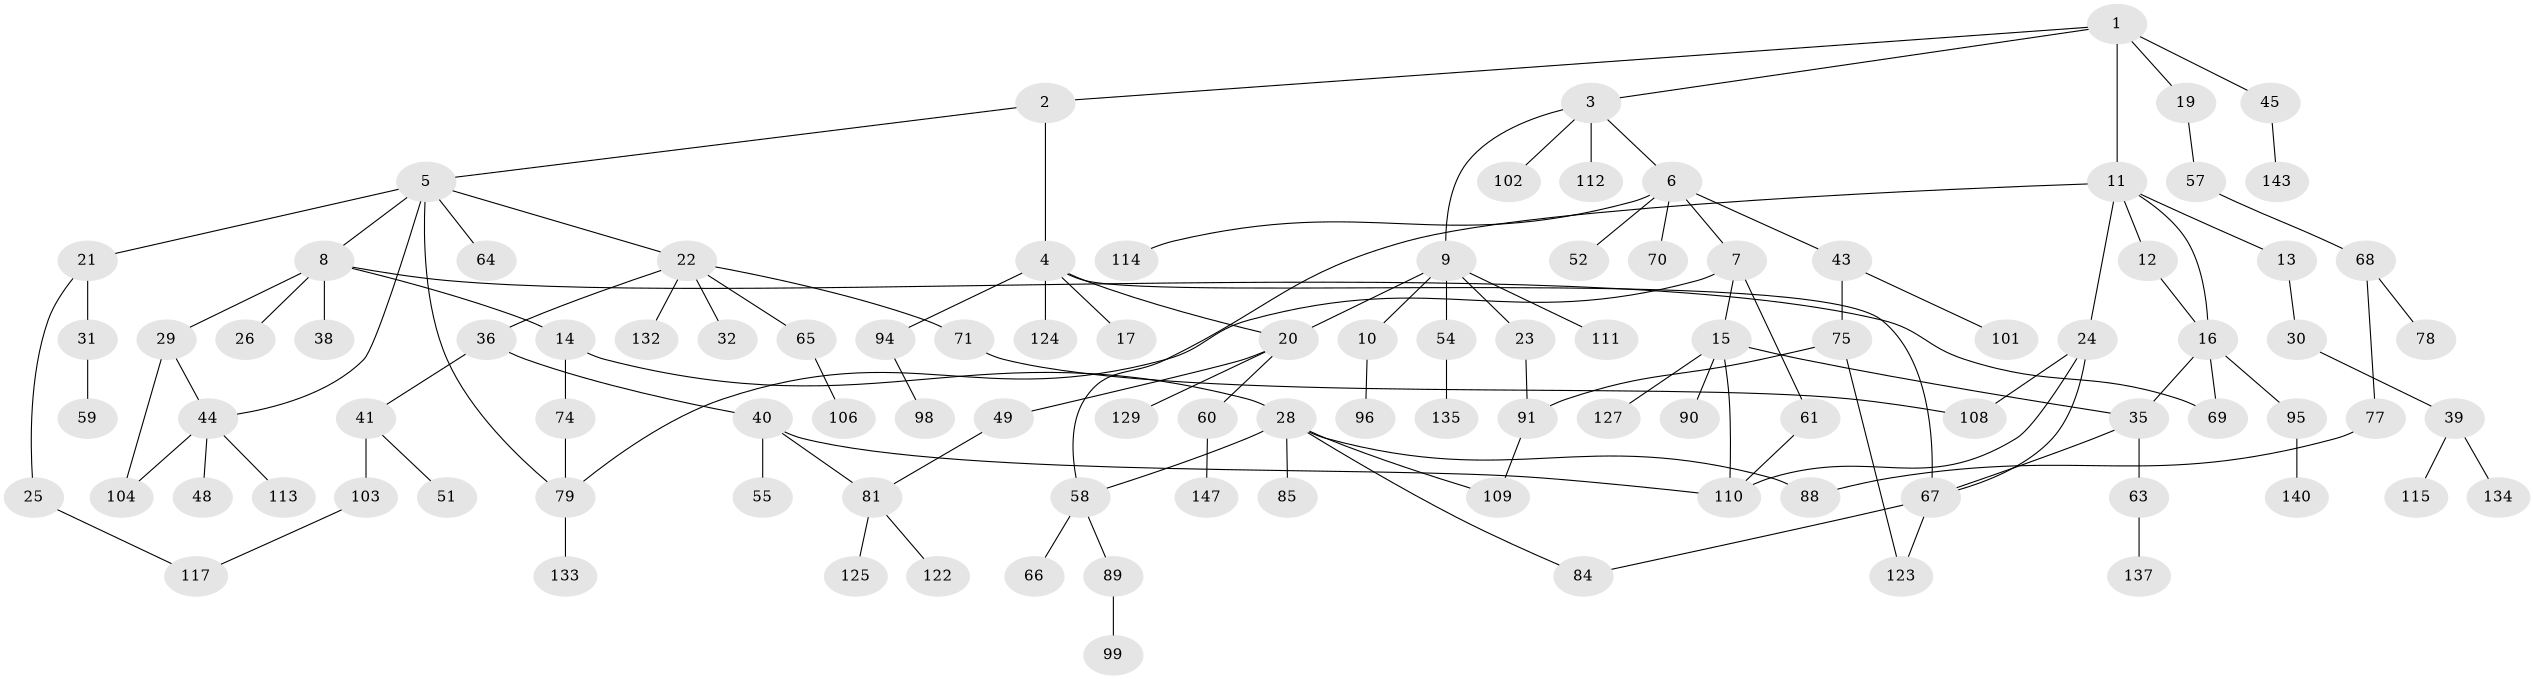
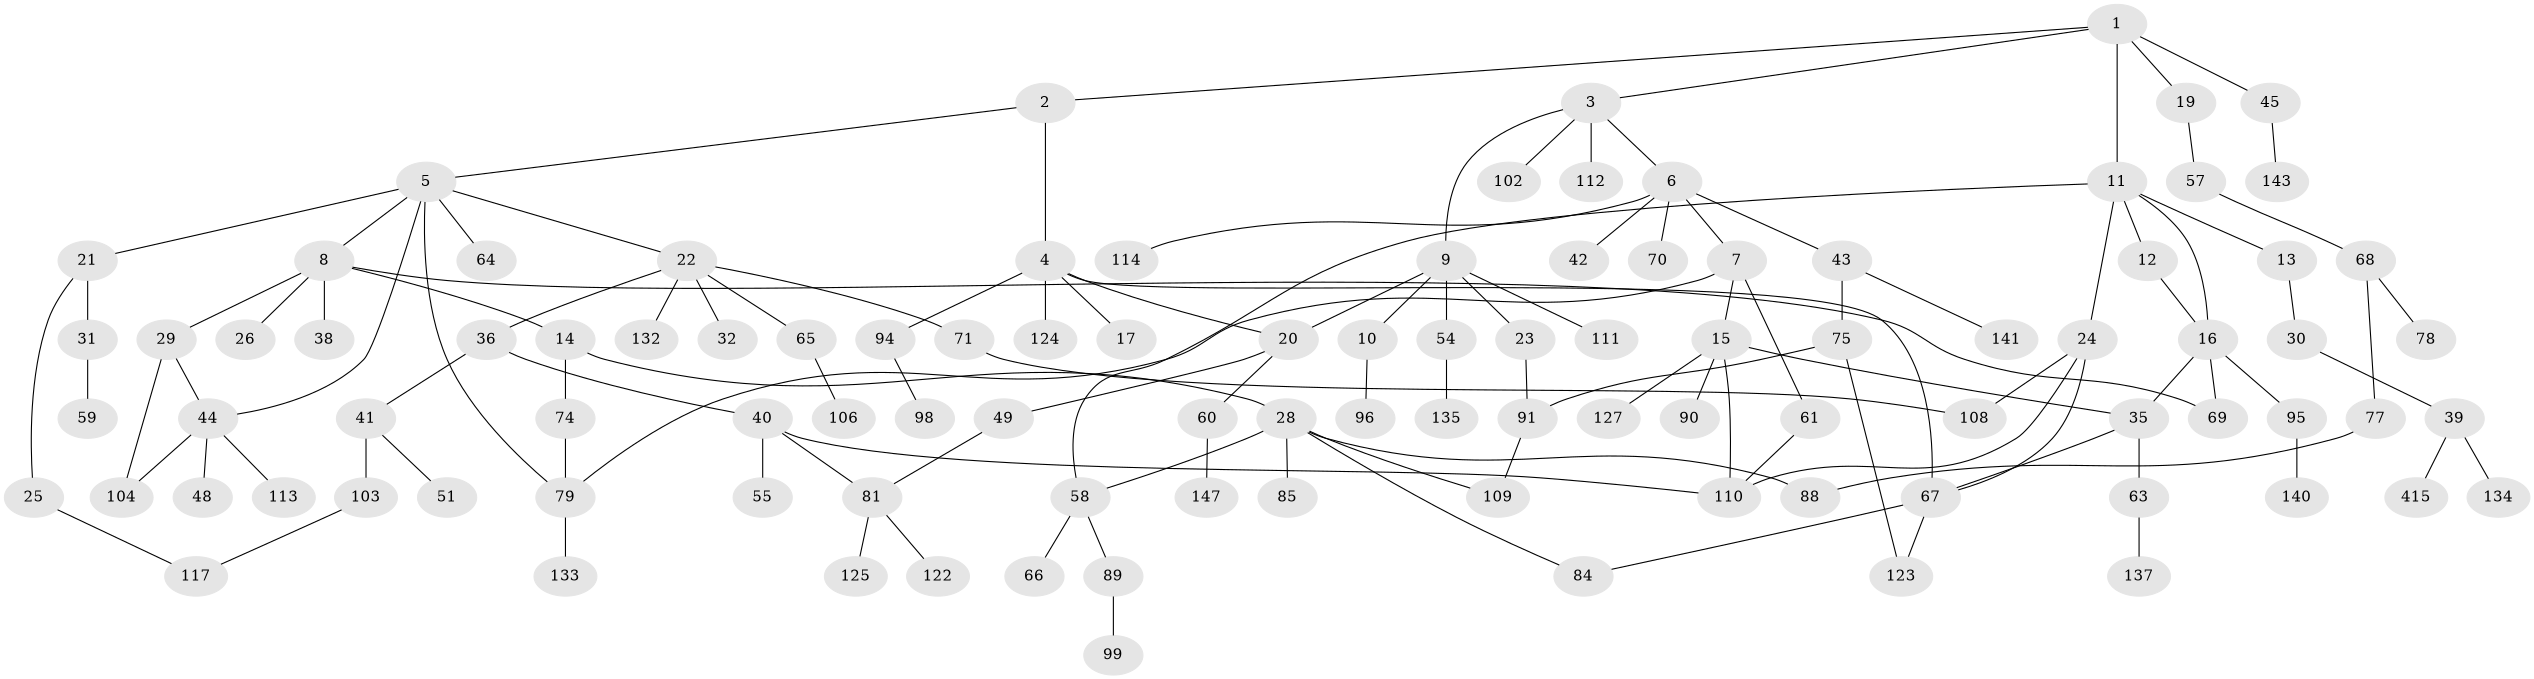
(1579, 261) -> (1579, 261)
(2006, 340) -> (2006, 340)
(1127, 419) -> none
(2416, 498) -> (2416, 498)
